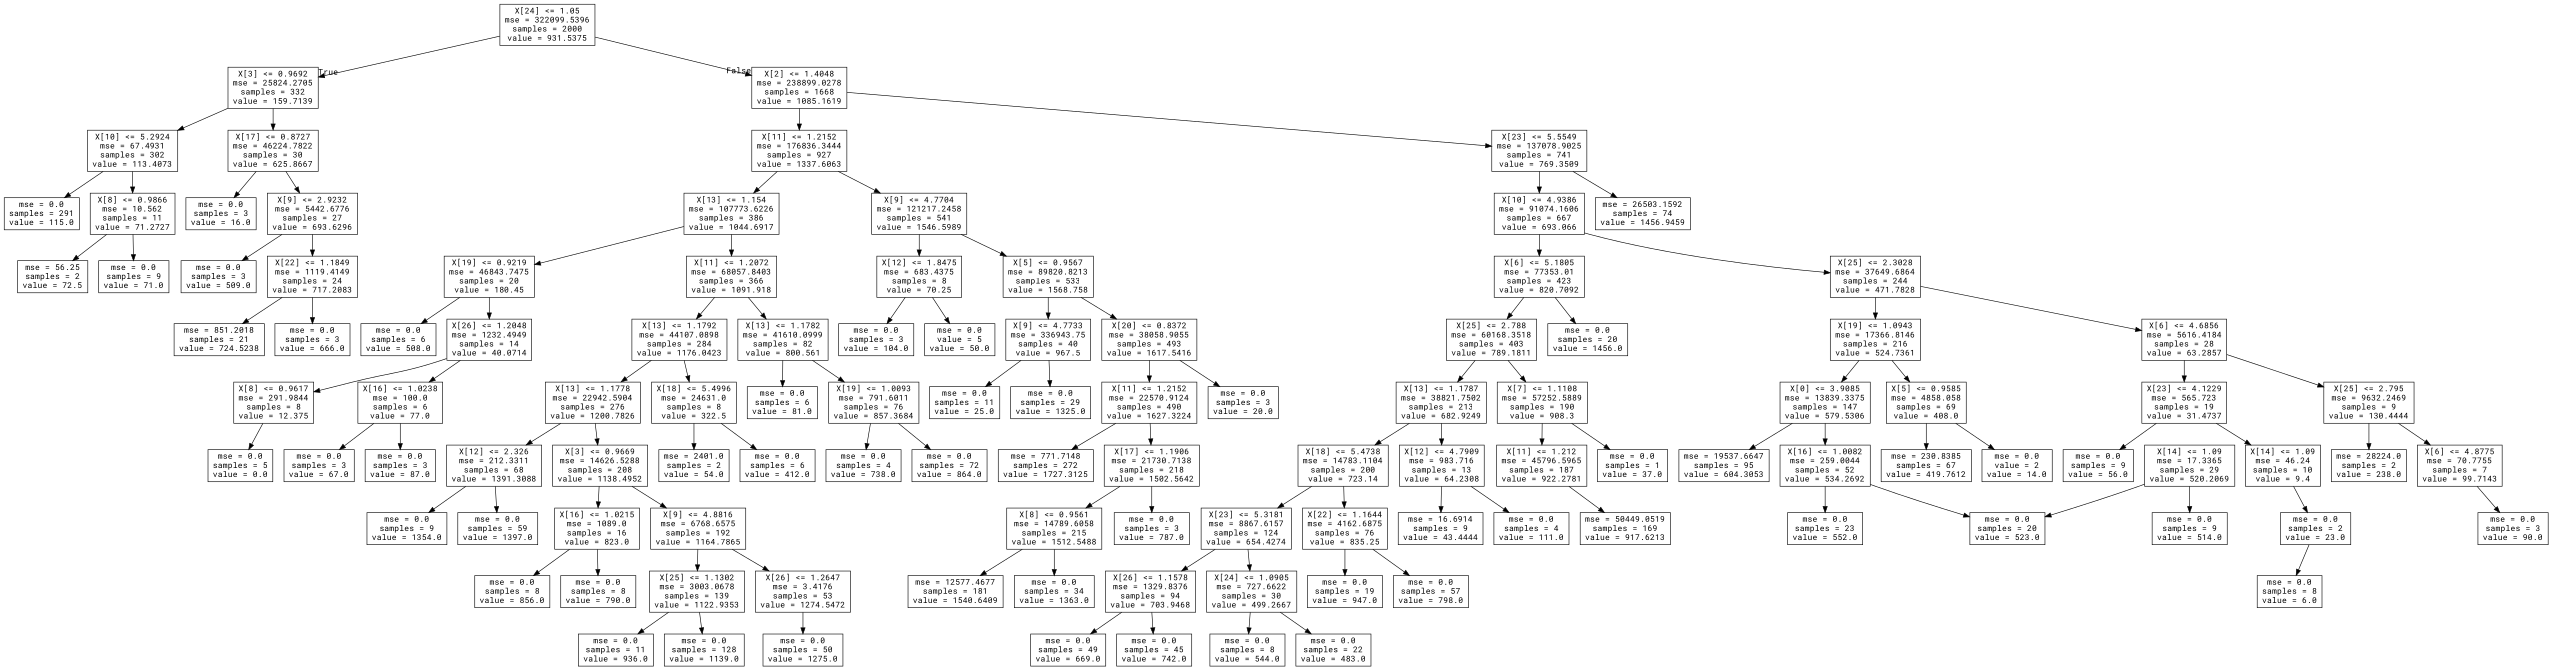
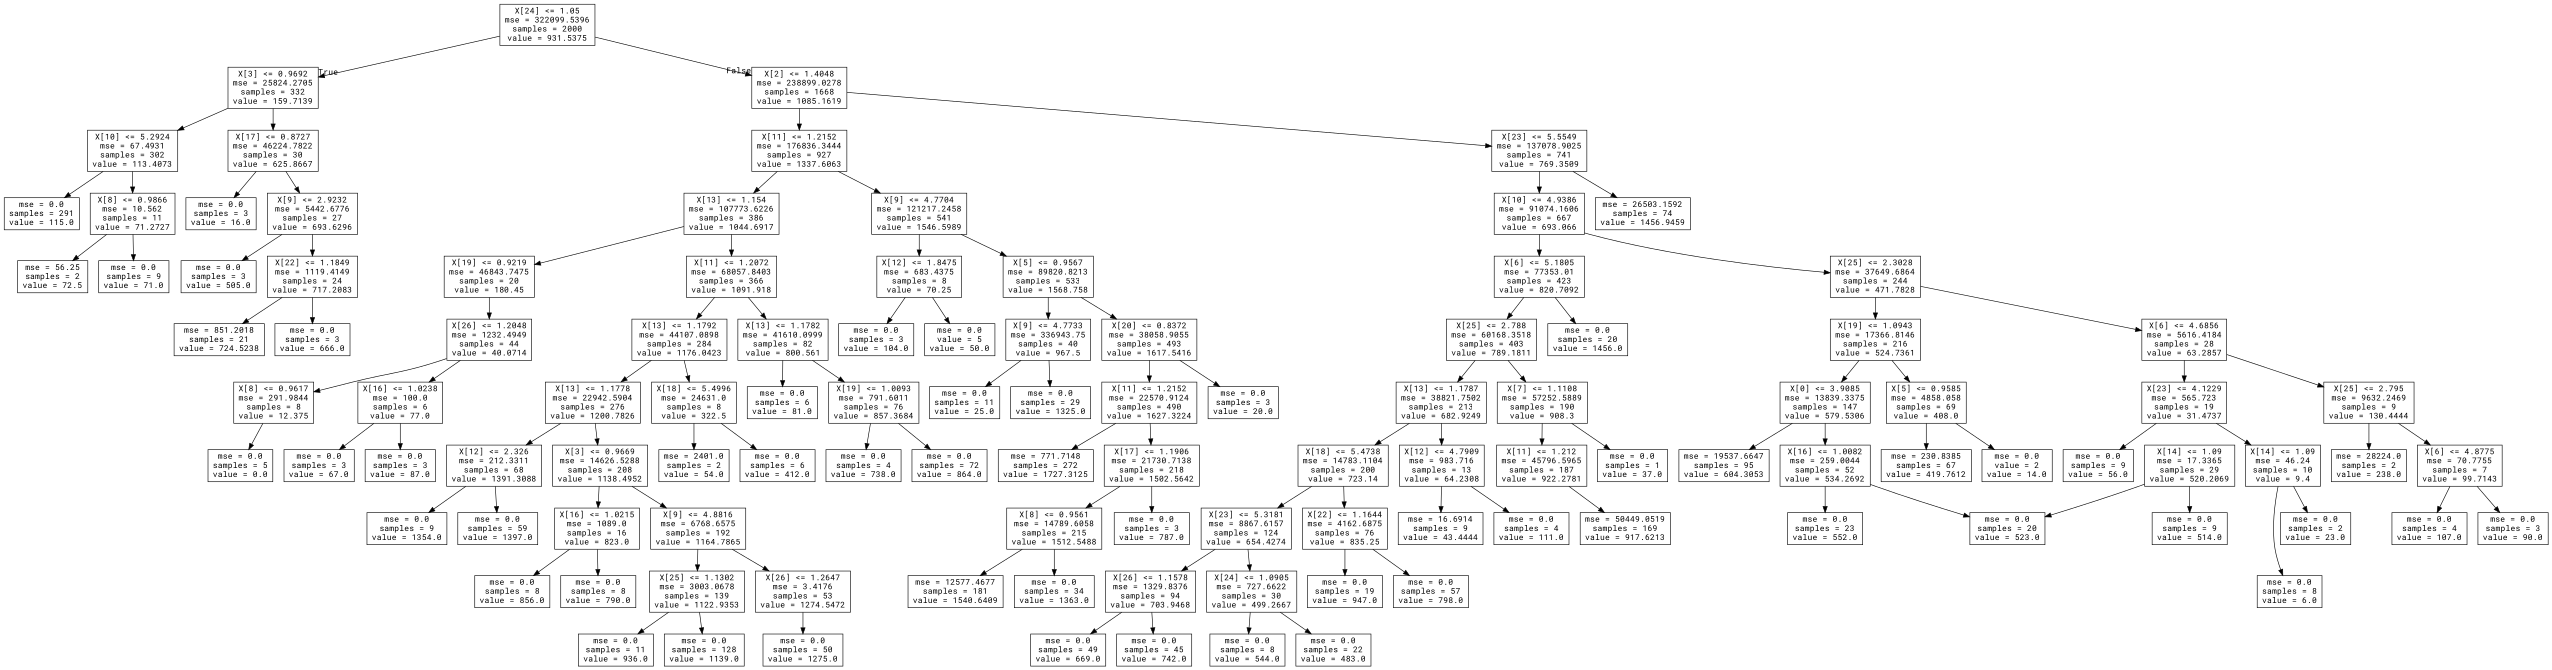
(219, 277) -> (219, 277)
(398, 340) -> none
(489, 340) -> (489, 340)
none -> (2429, 529)
(2304, 557) -> (2274, 528)
